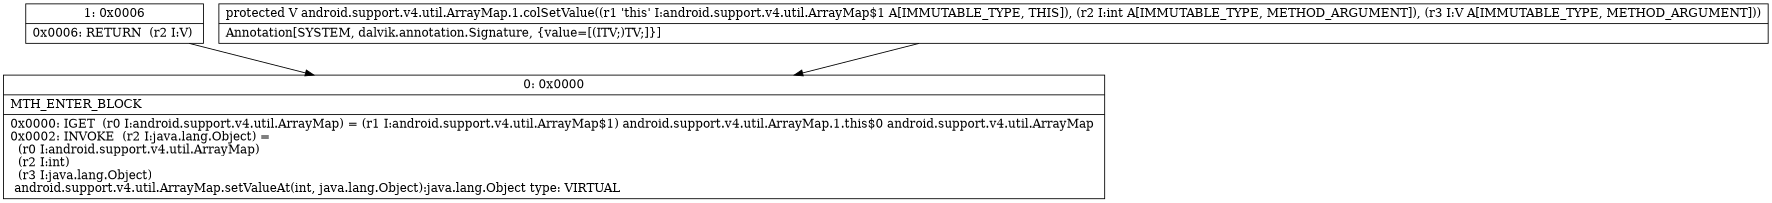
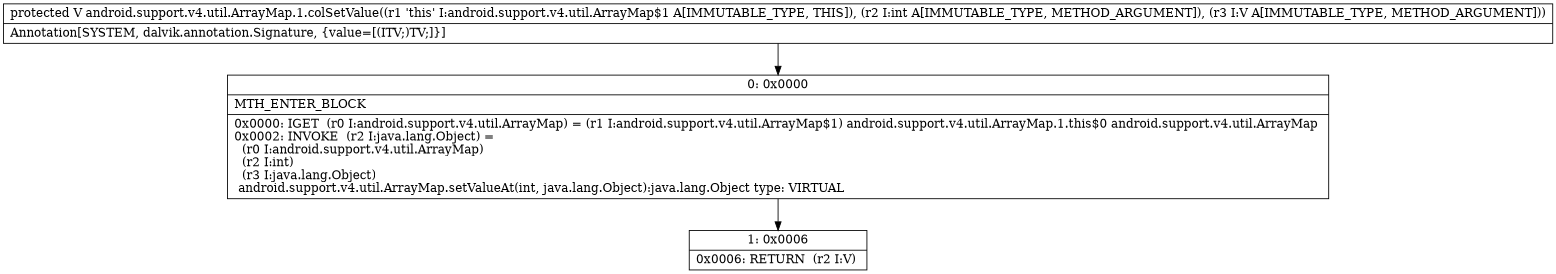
(247, 58) -> (778, 210)
